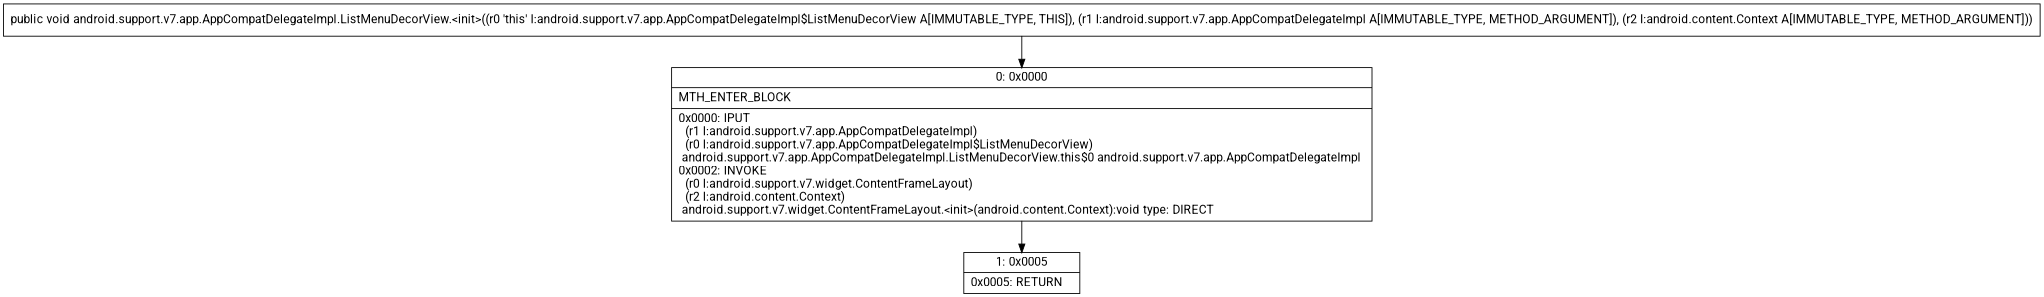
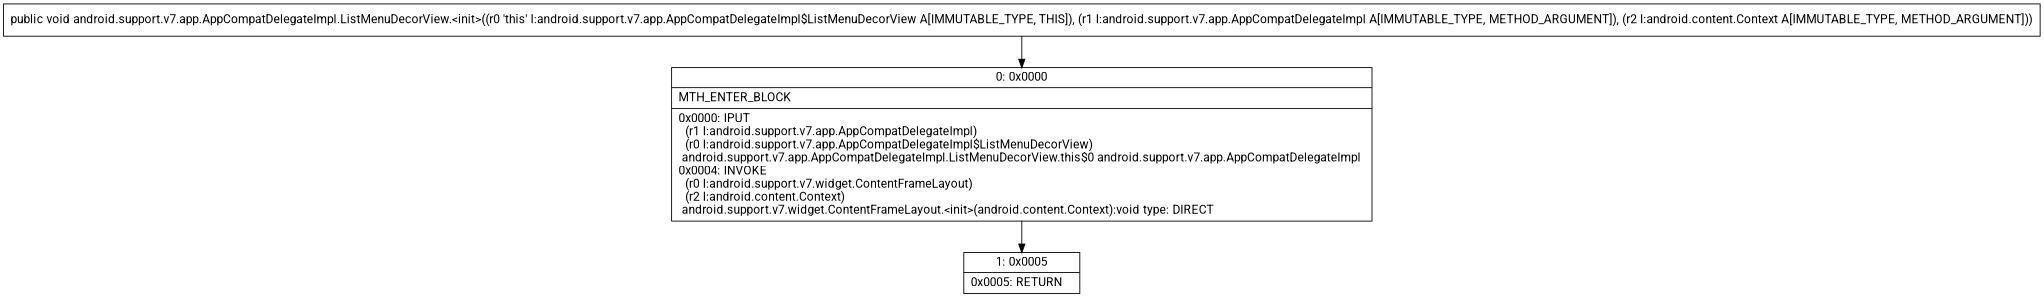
(726, 171) -> (726, 171)
